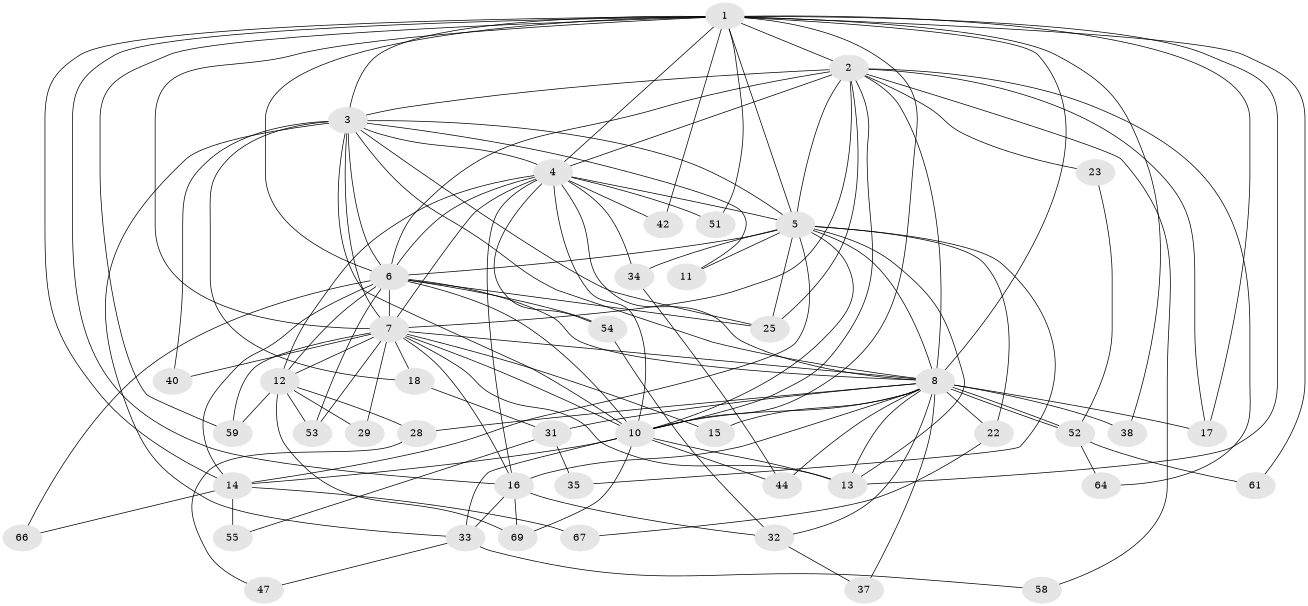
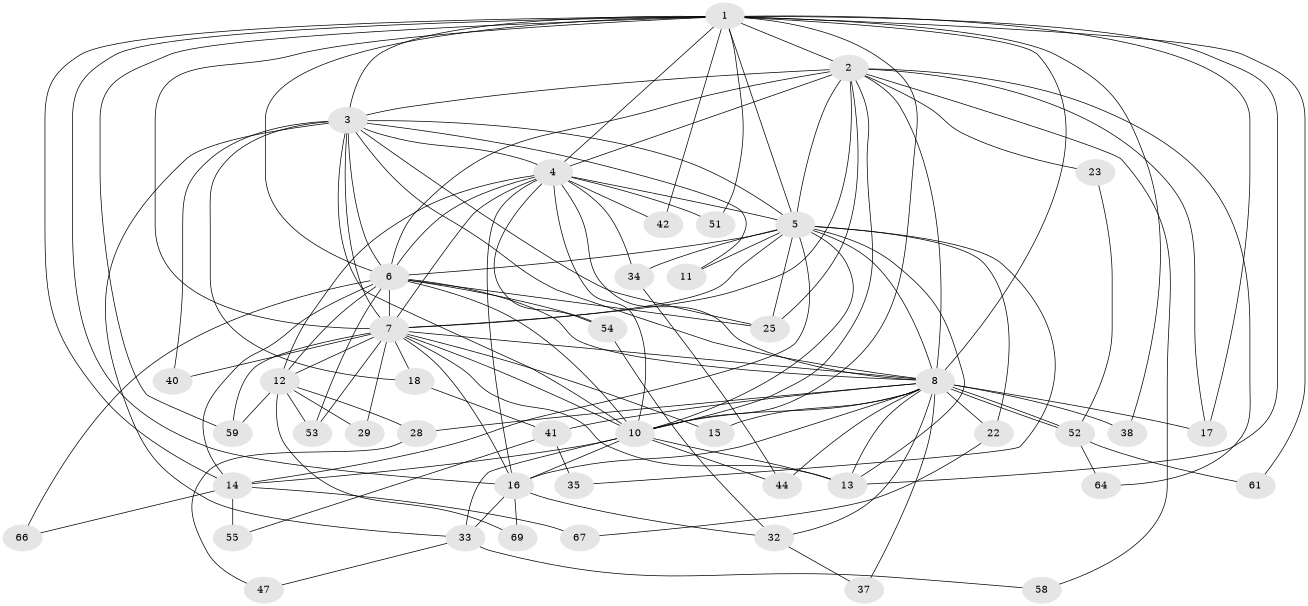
none -> (703, 293)
(552, 434) -> (552, 434)
(595, 503) -> (575, 460)
